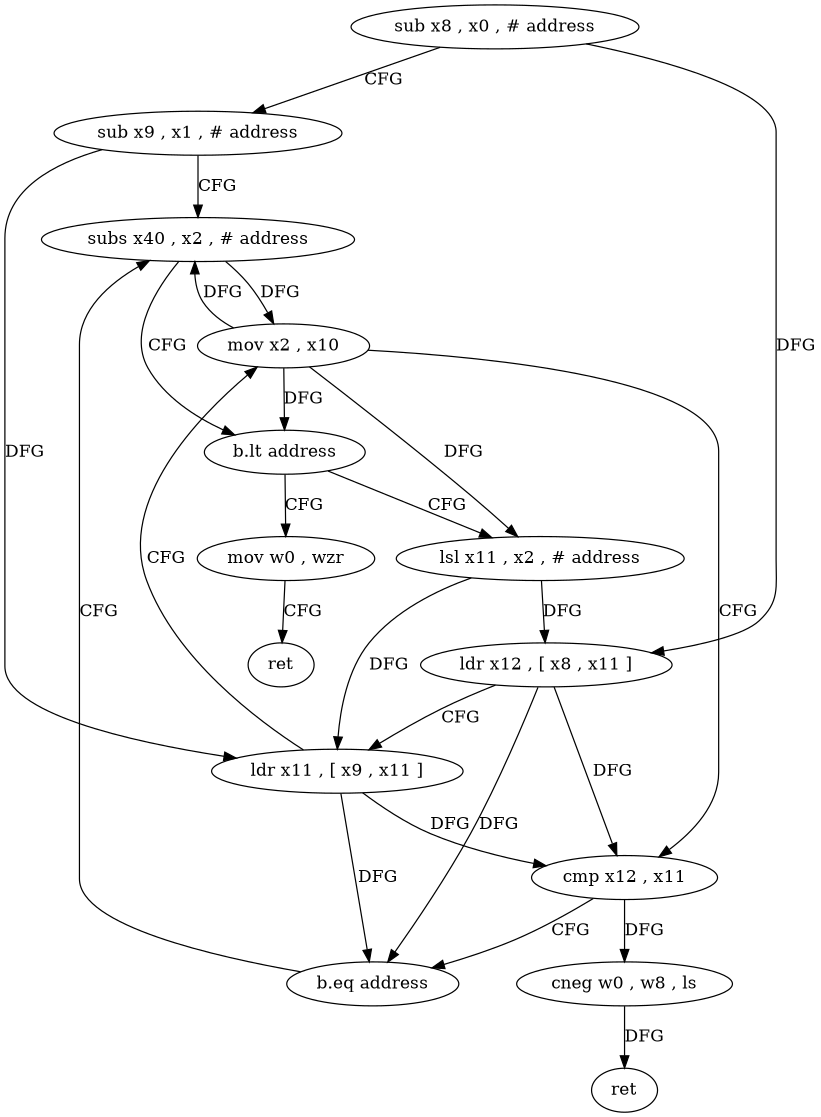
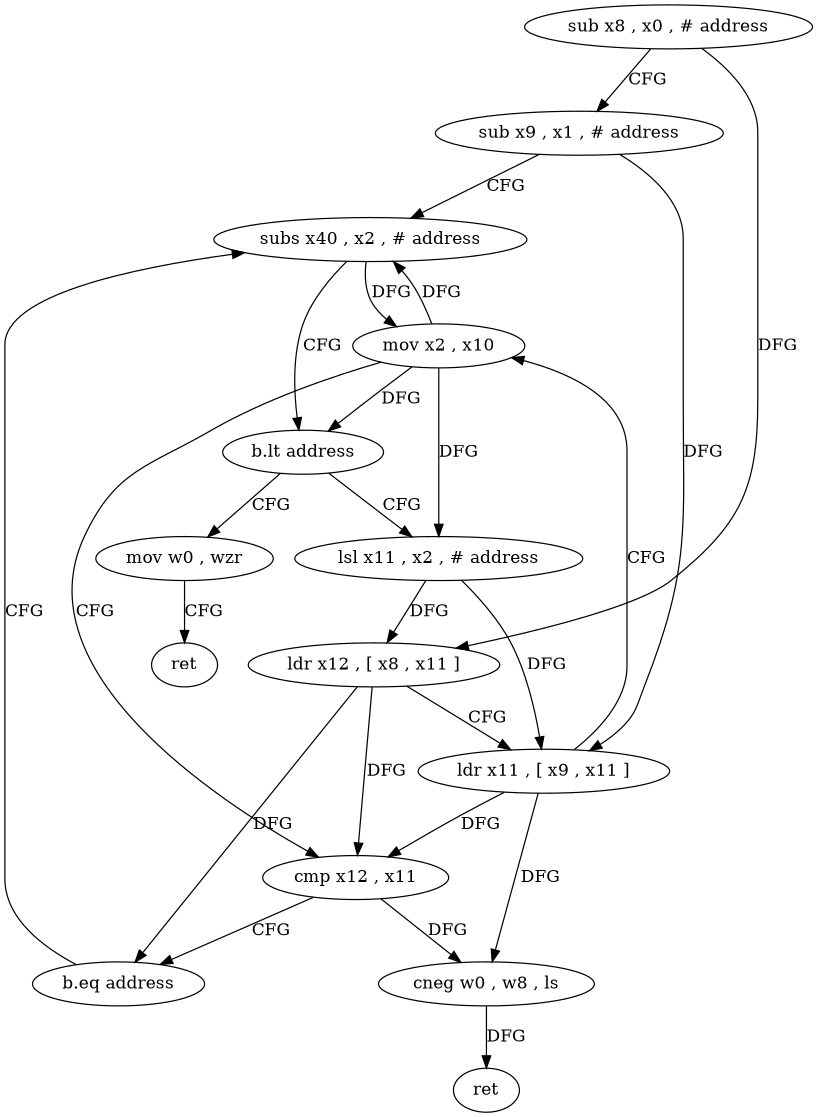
(354, 871) -> (517, 872)
